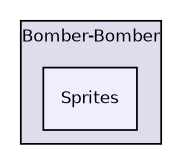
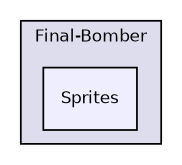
(91, 37) -> (91, 37)
